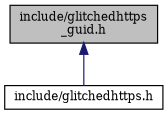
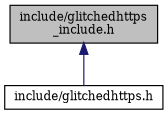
(84, 24) -> (84, 24)
